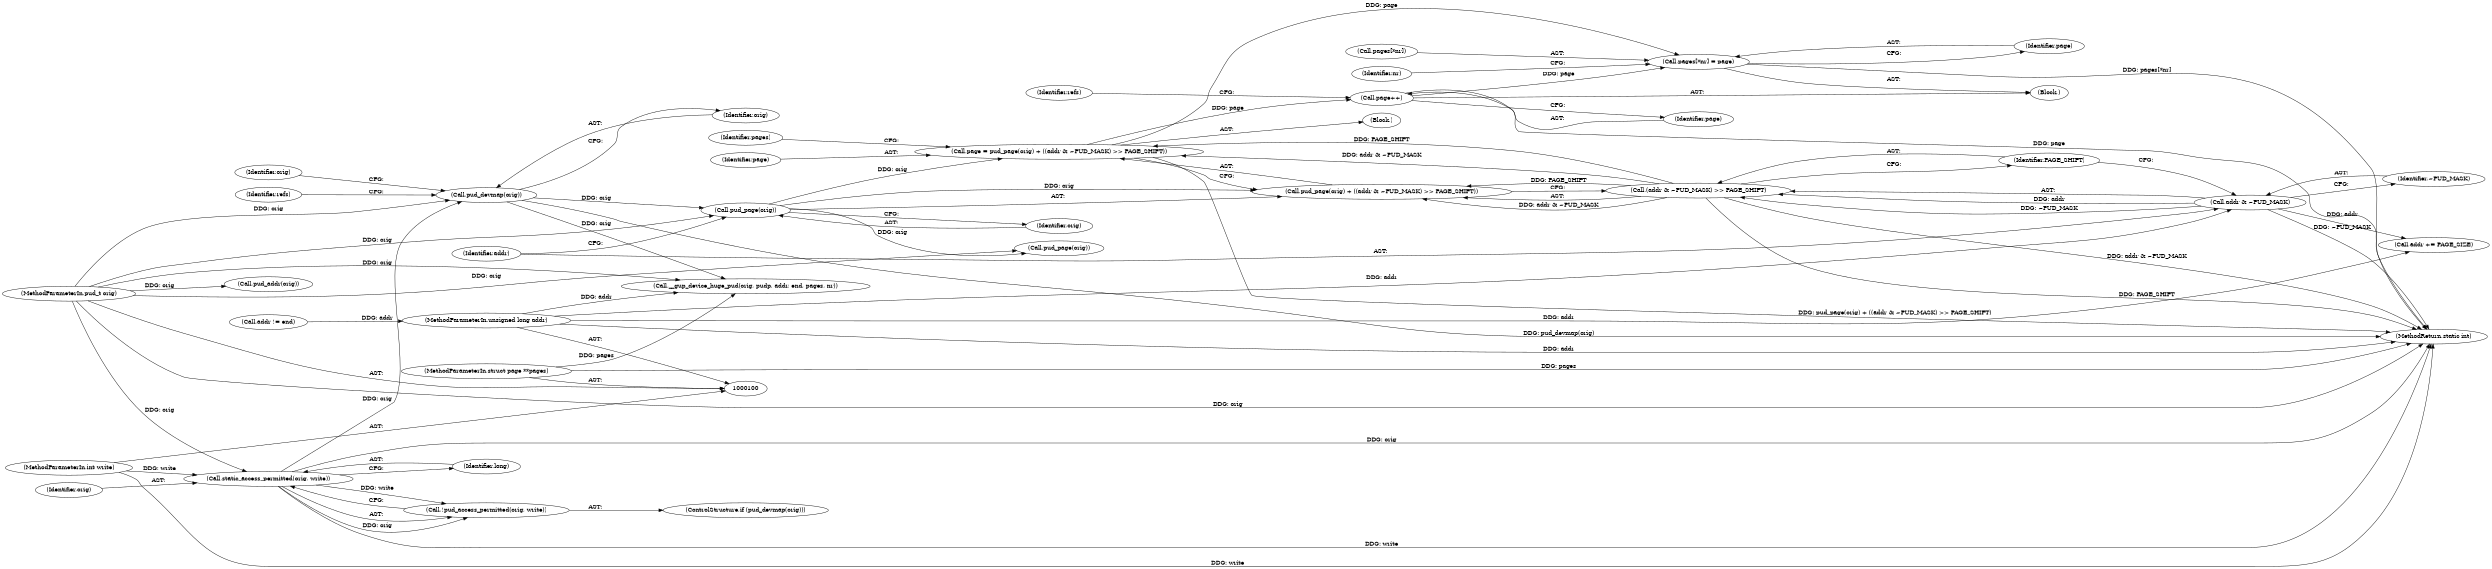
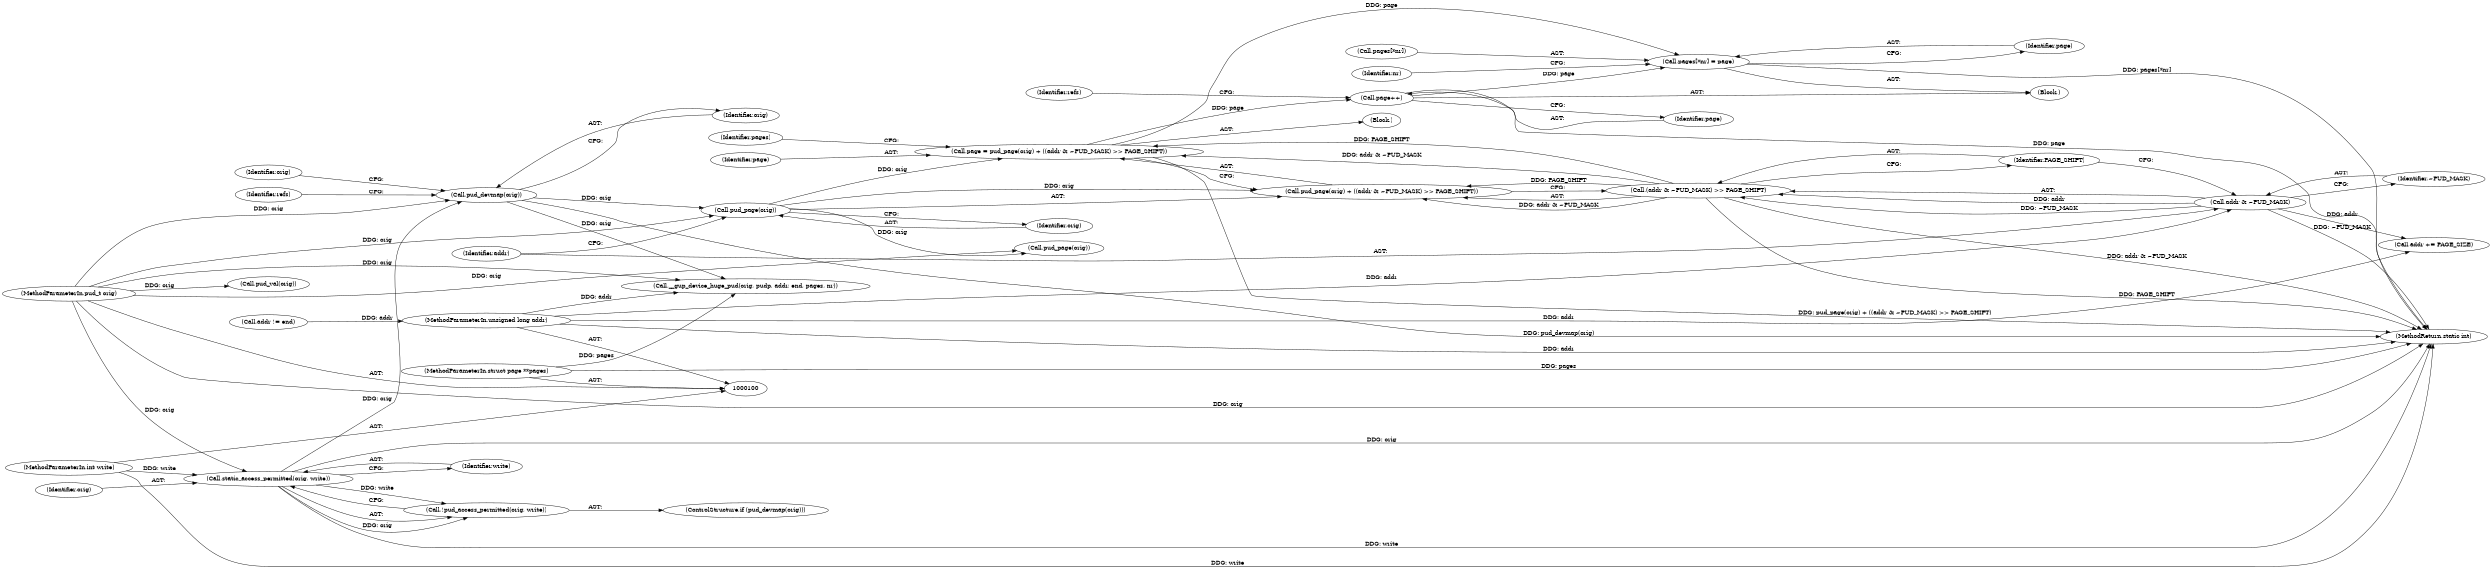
(268, 284) -> (268, 284)
(486, 467) -> (486, 467)
